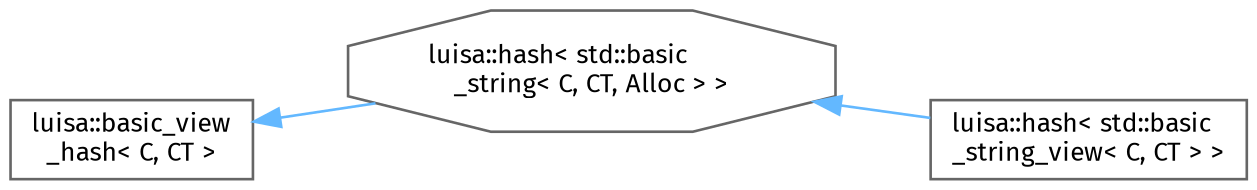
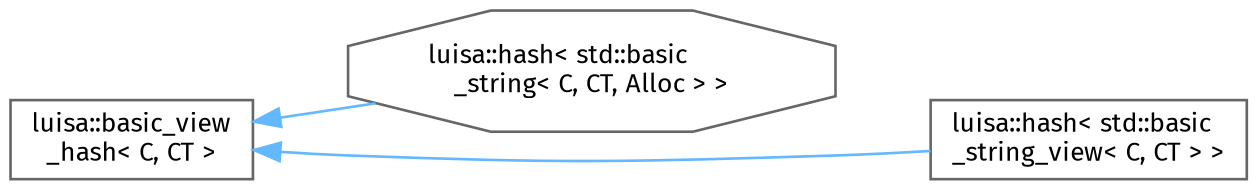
(886, 112) -> (606, 161)
